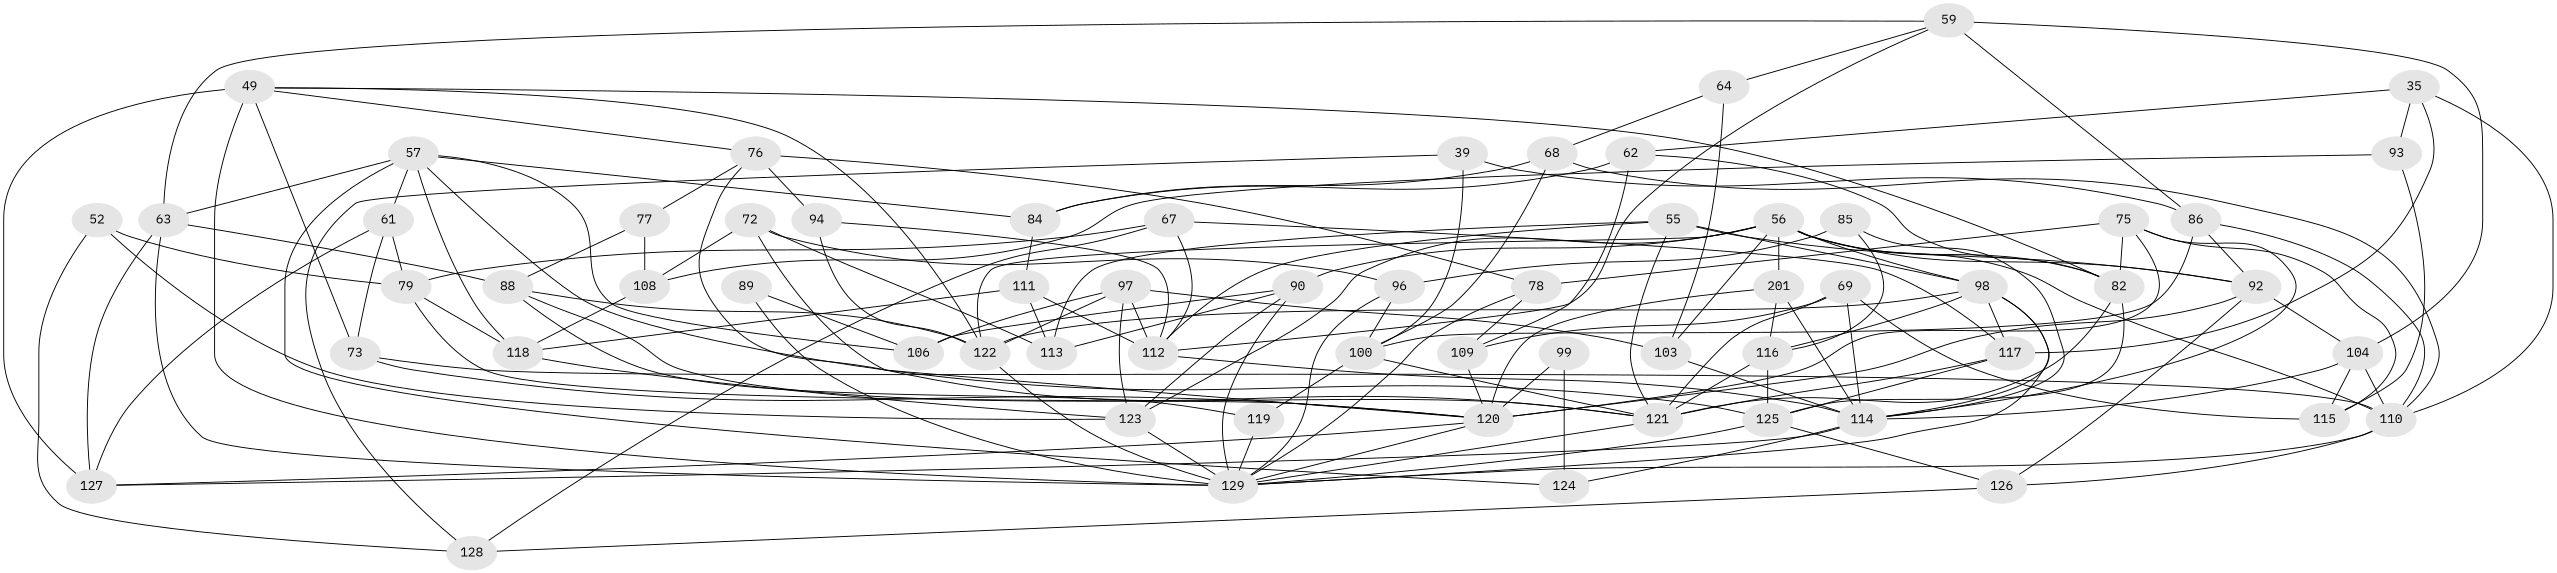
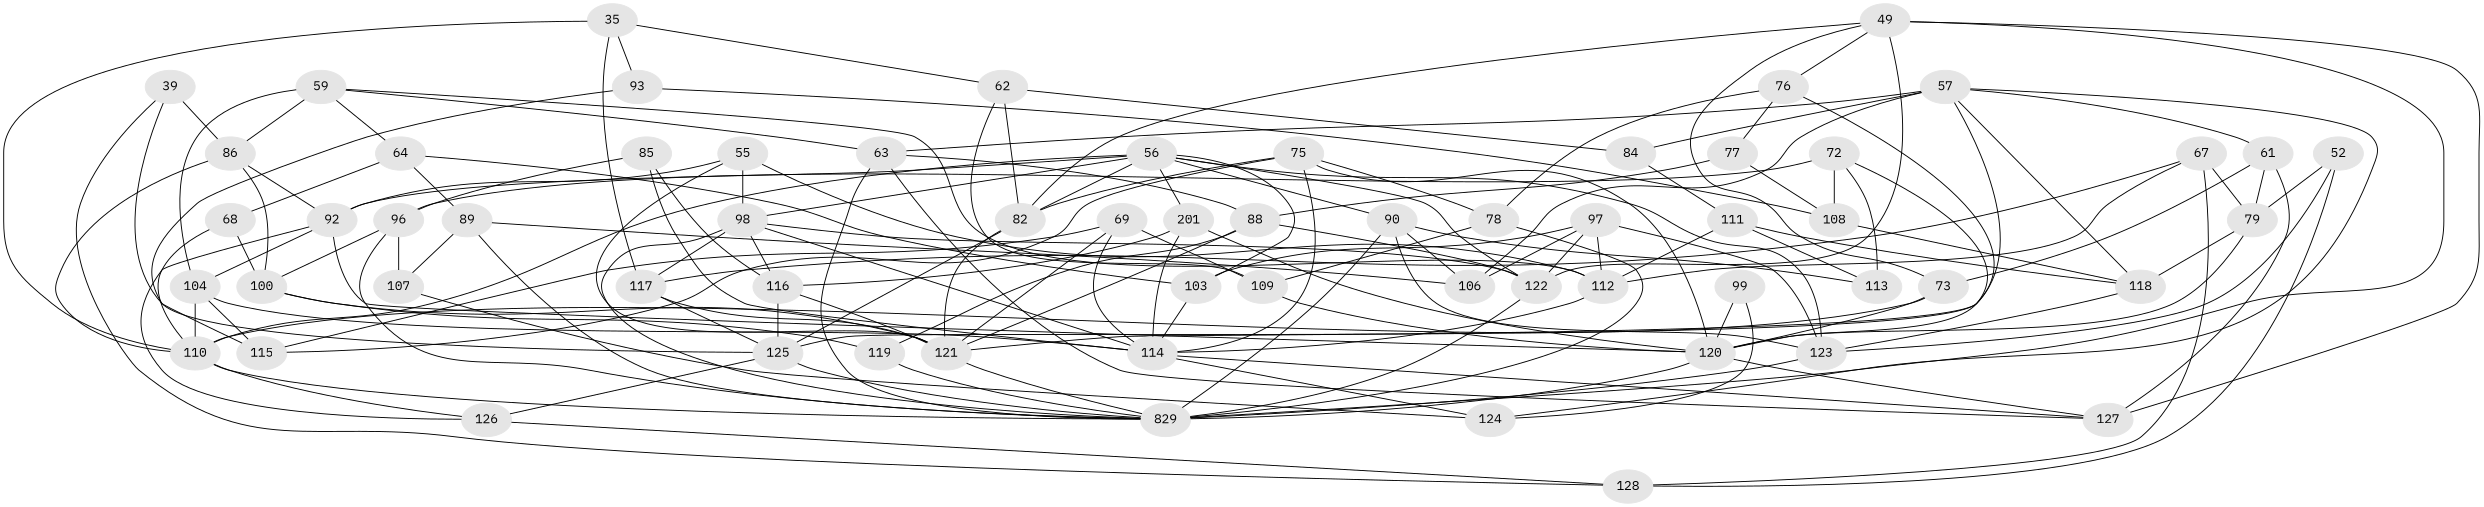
none -> (430, 183)
(1293, 186) -> none
(817, 220) -> none
(1330, 237) -> none
(1449, 271) -> (350, 339)
none -> (399, 287)
(1233, 487) -> (1166, 420)
